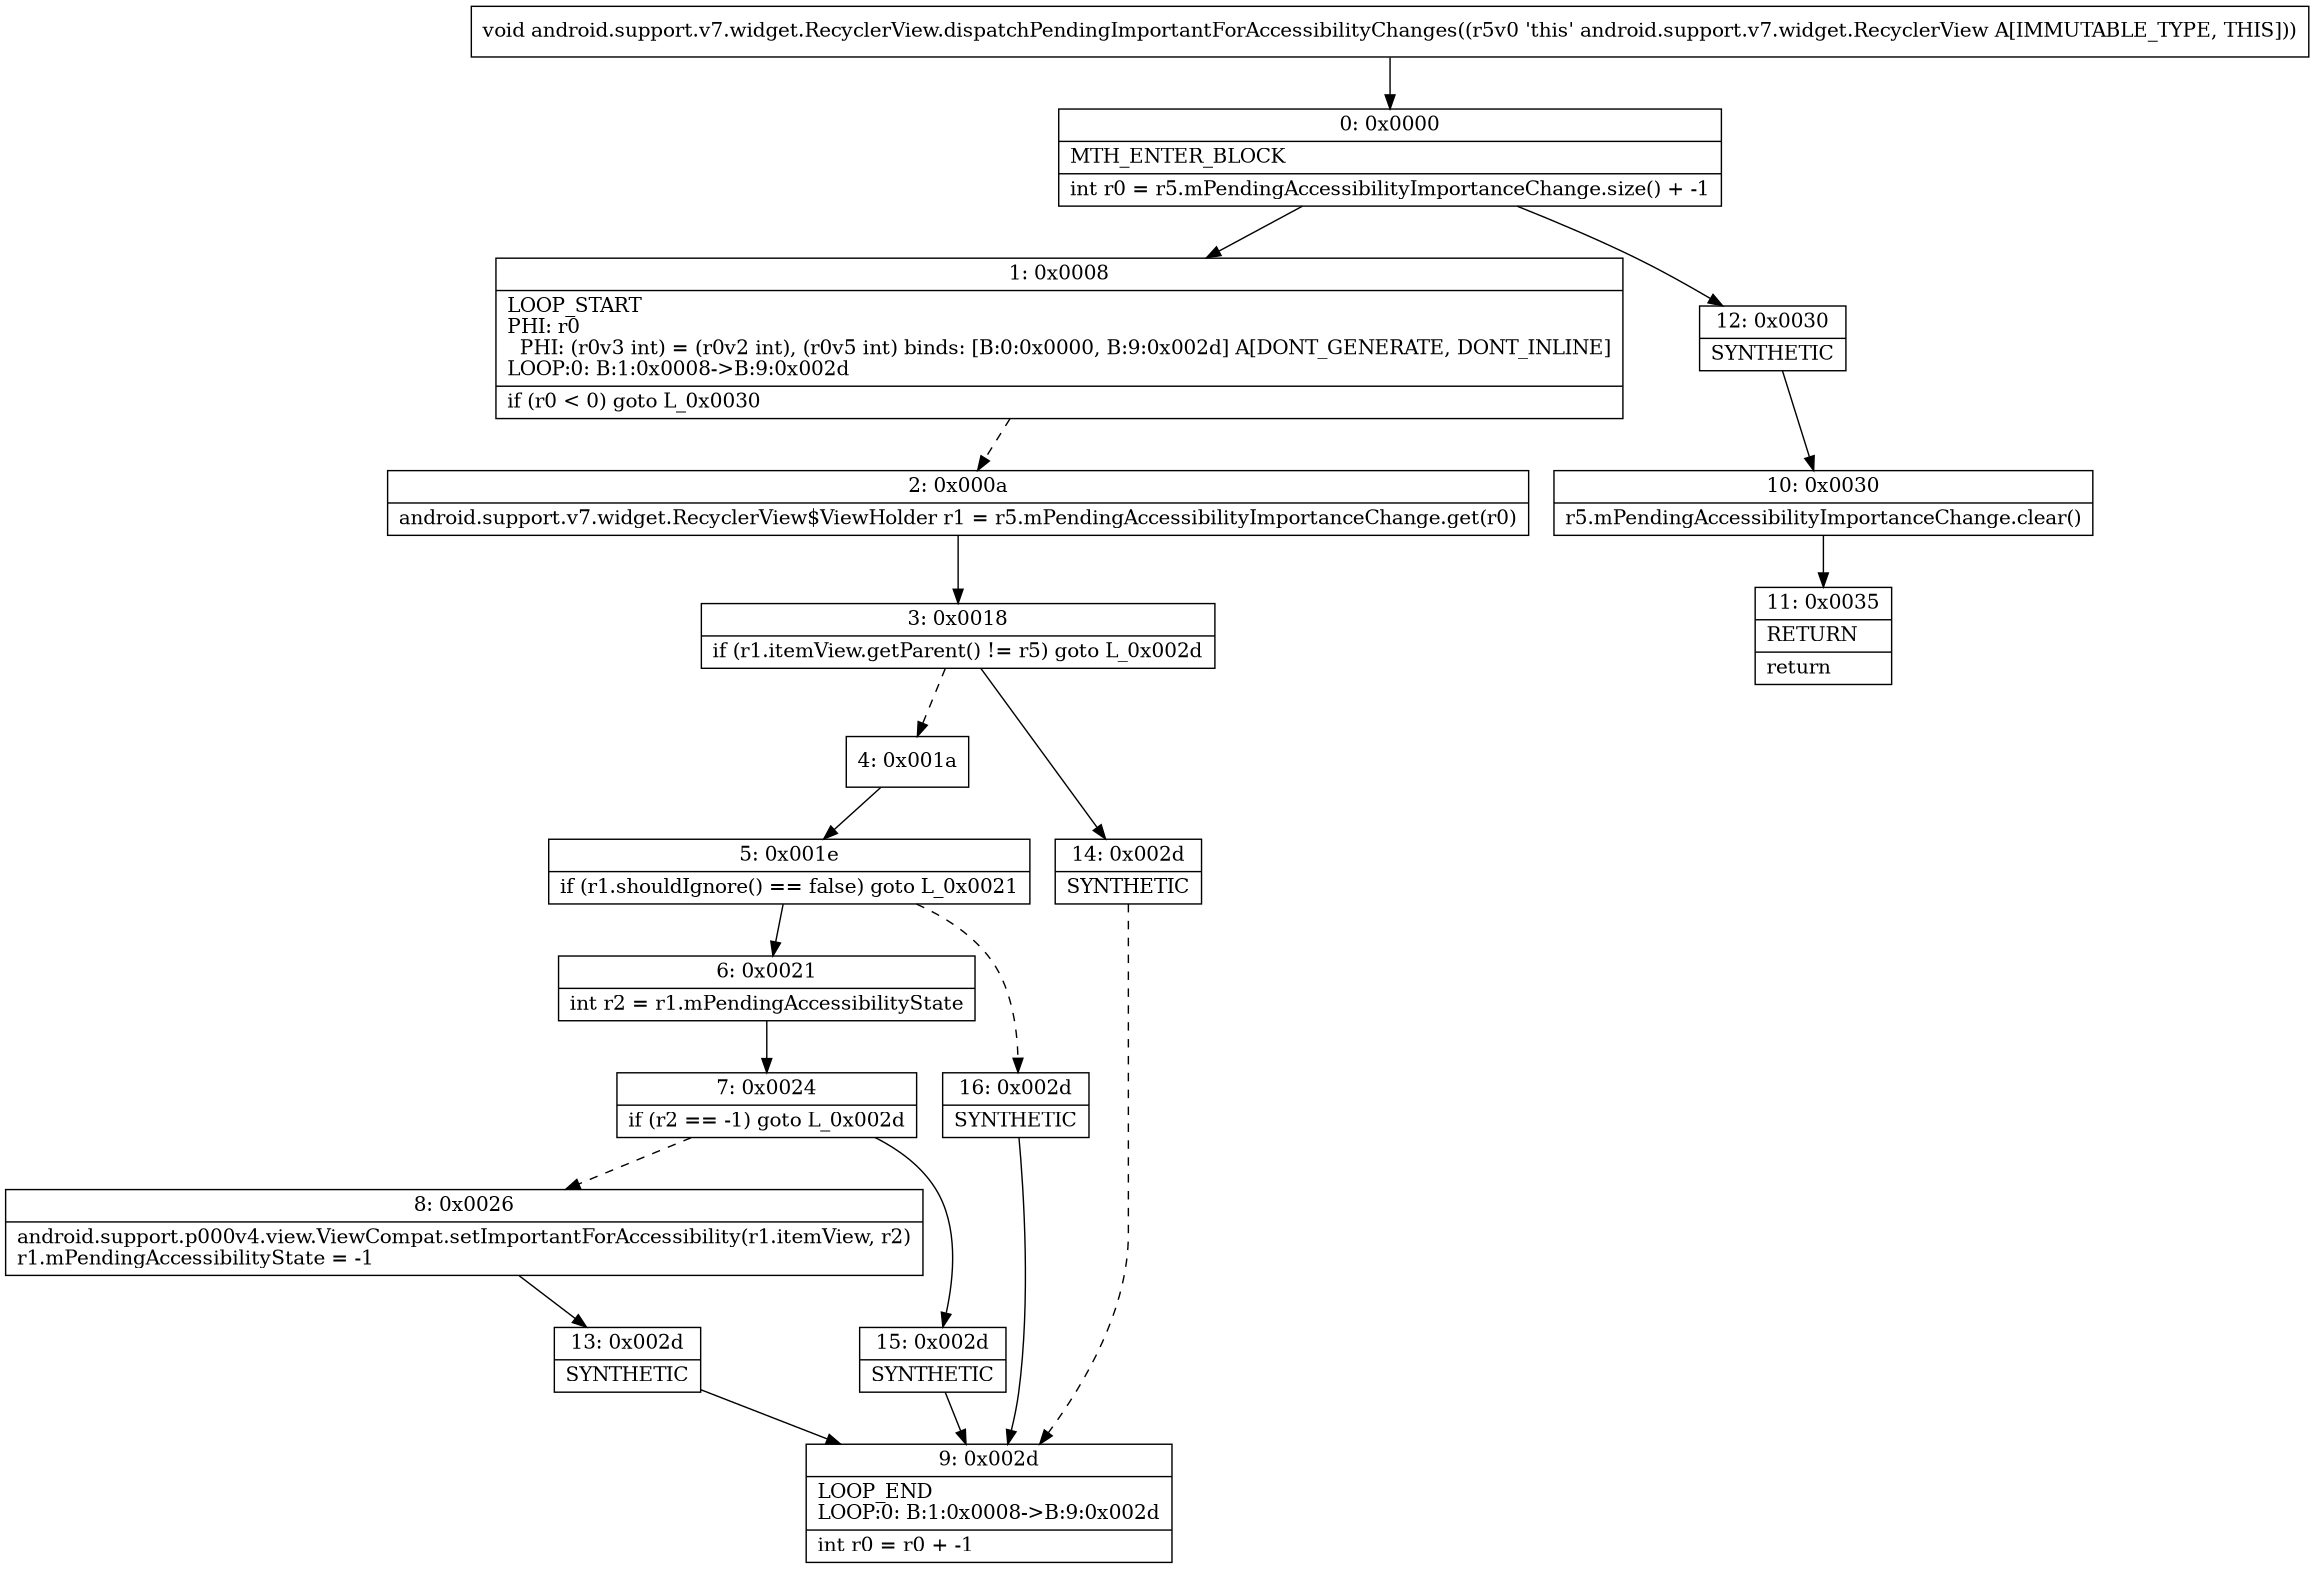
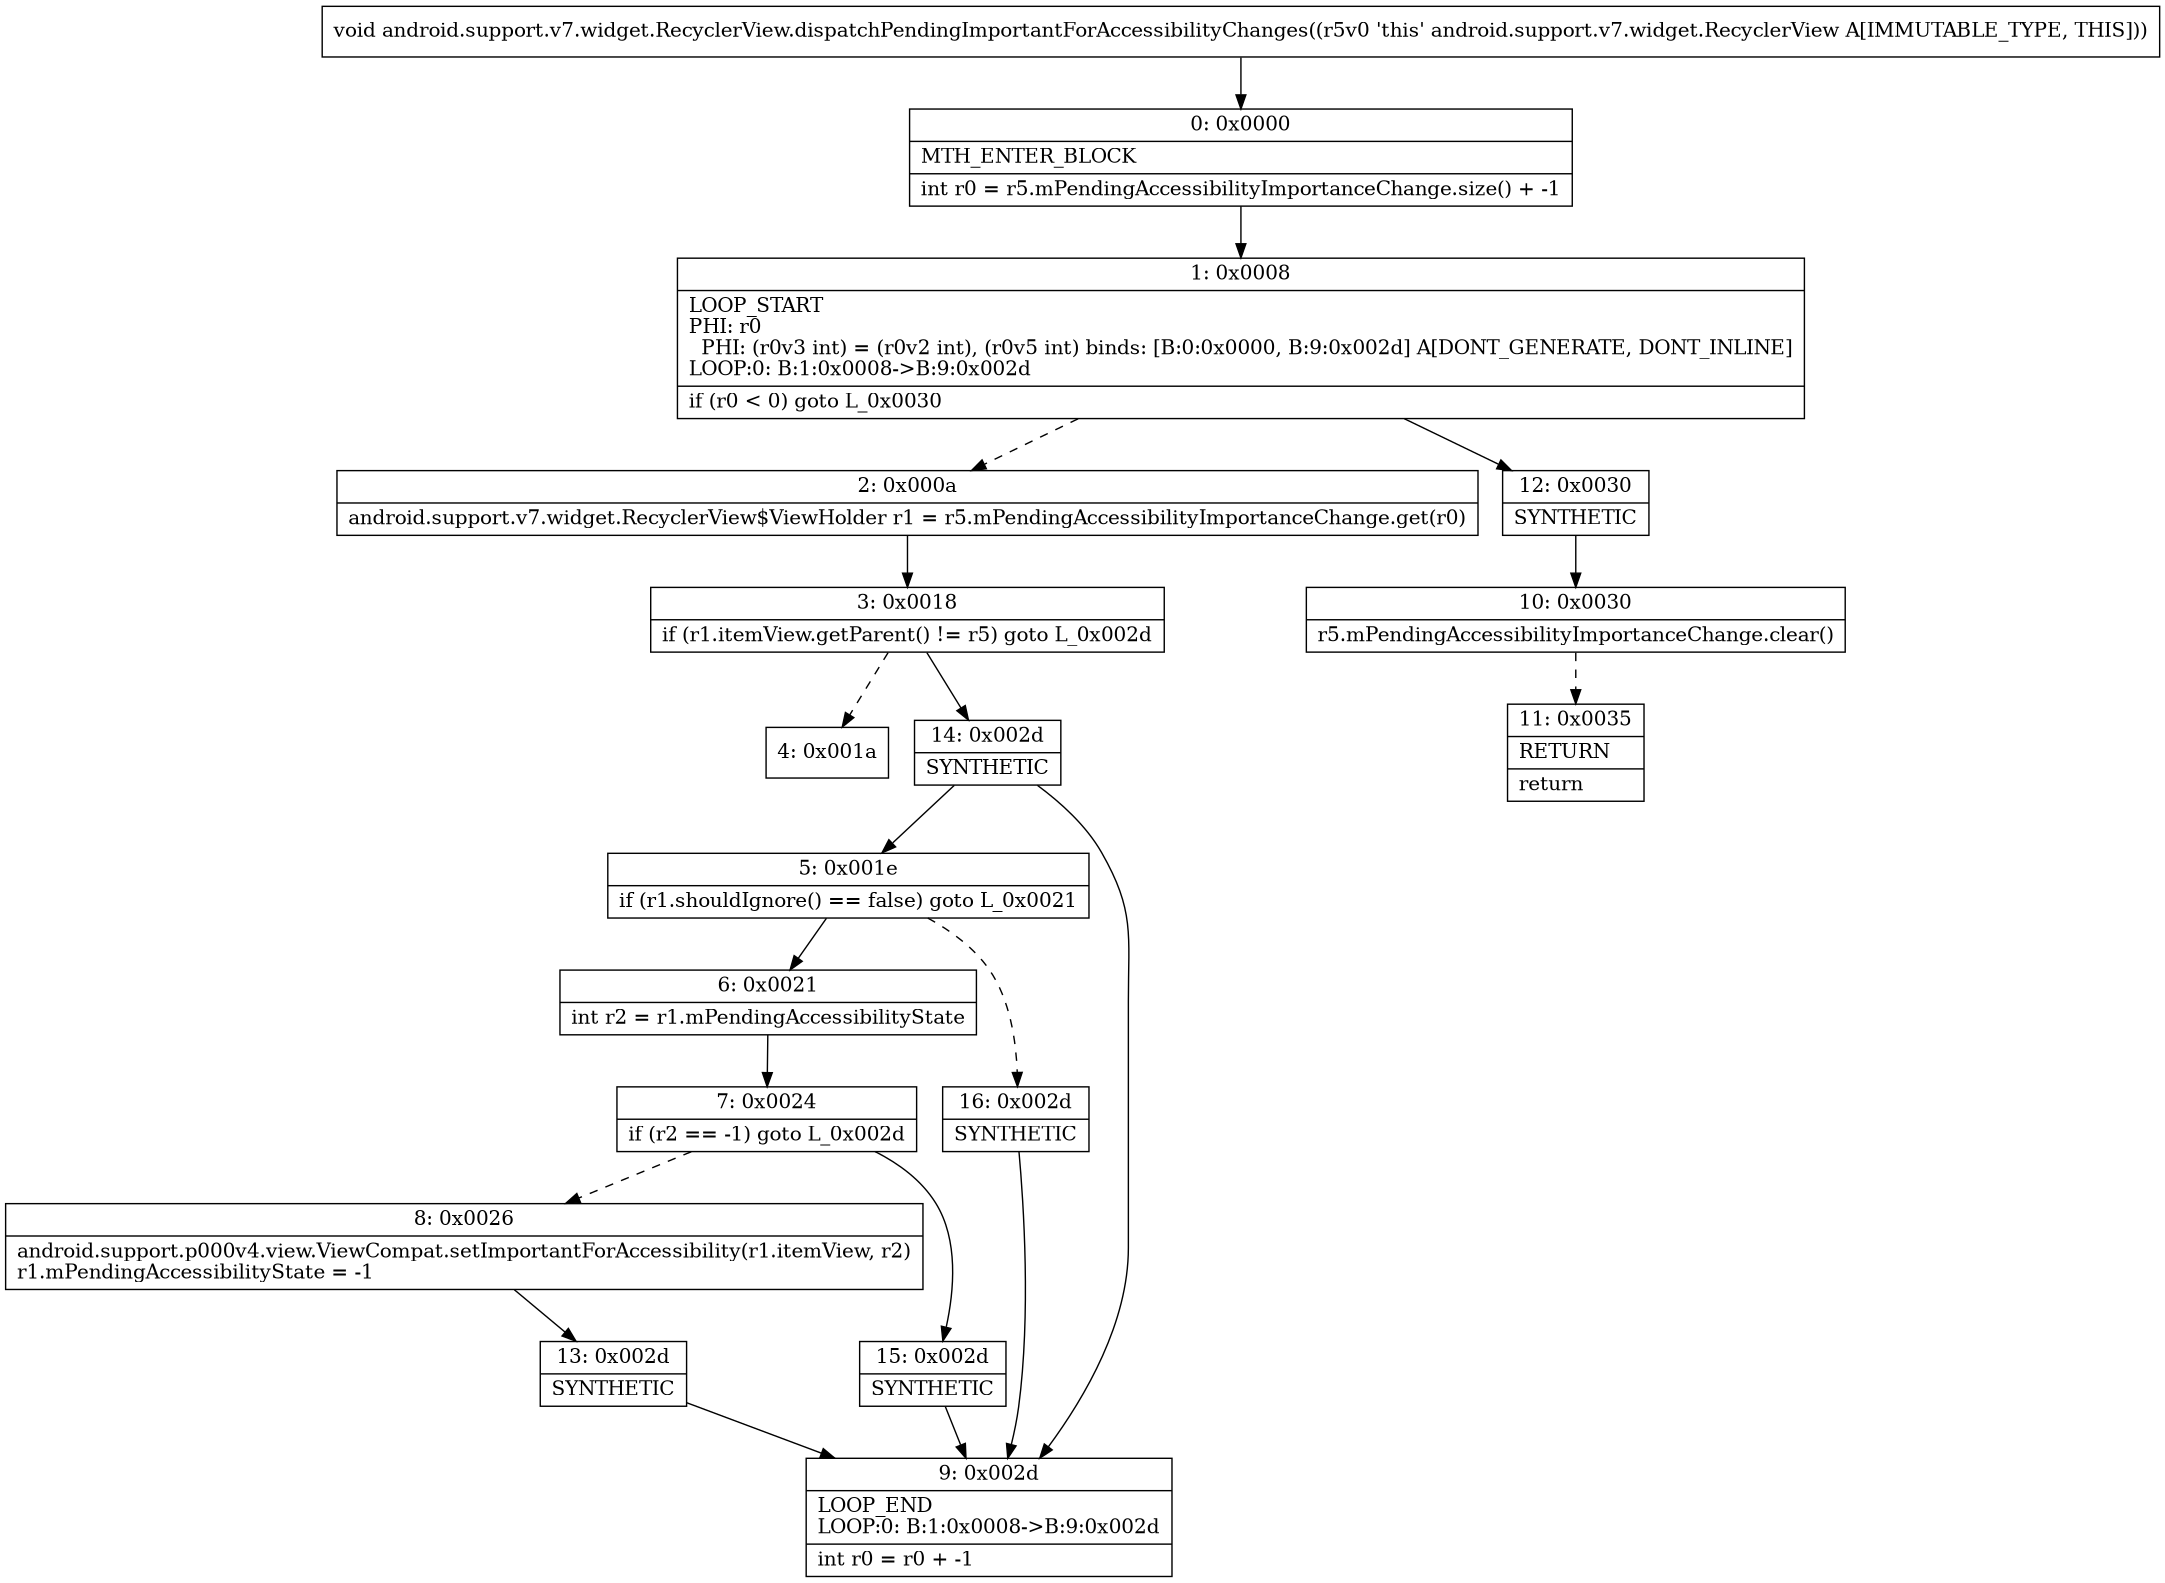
(1616, 248) -> (1451, 441)
(1823, 554) -> (1576, 671)
(857, 809) -> (923, 814)
(1128, 1178) -> (1128, 1110)
